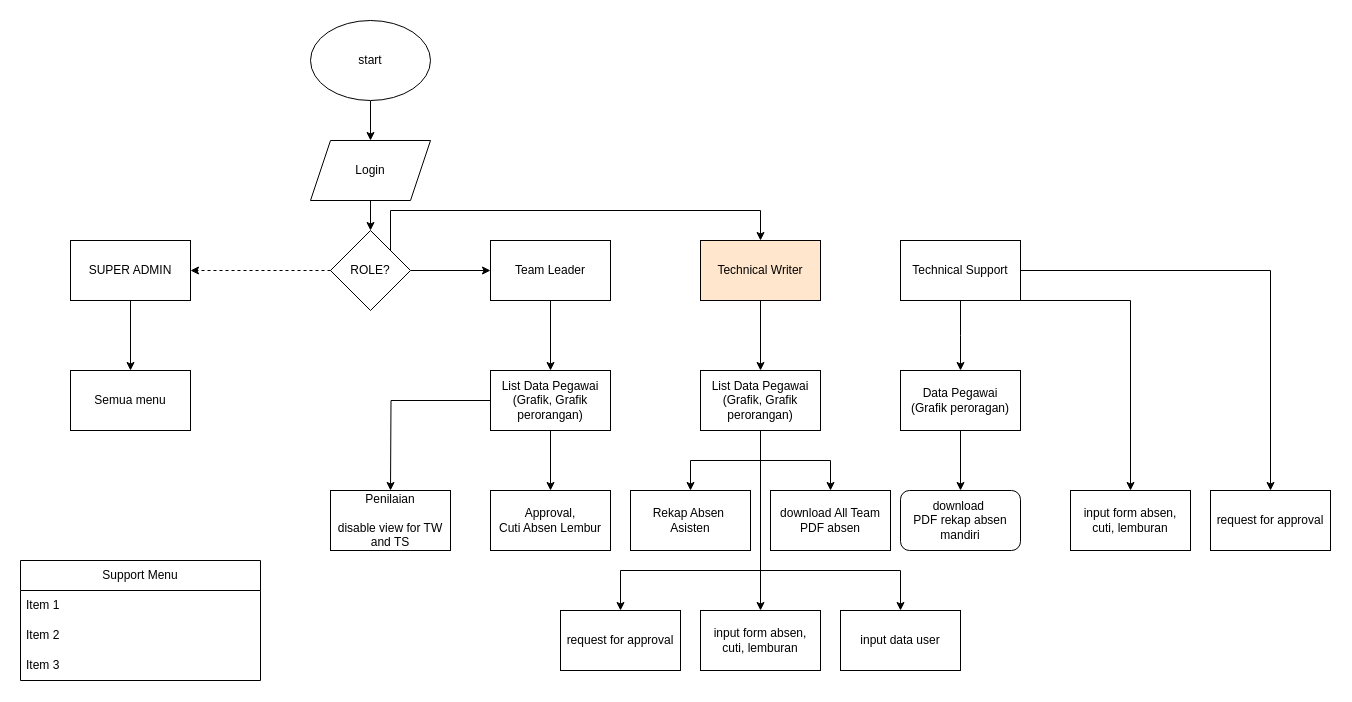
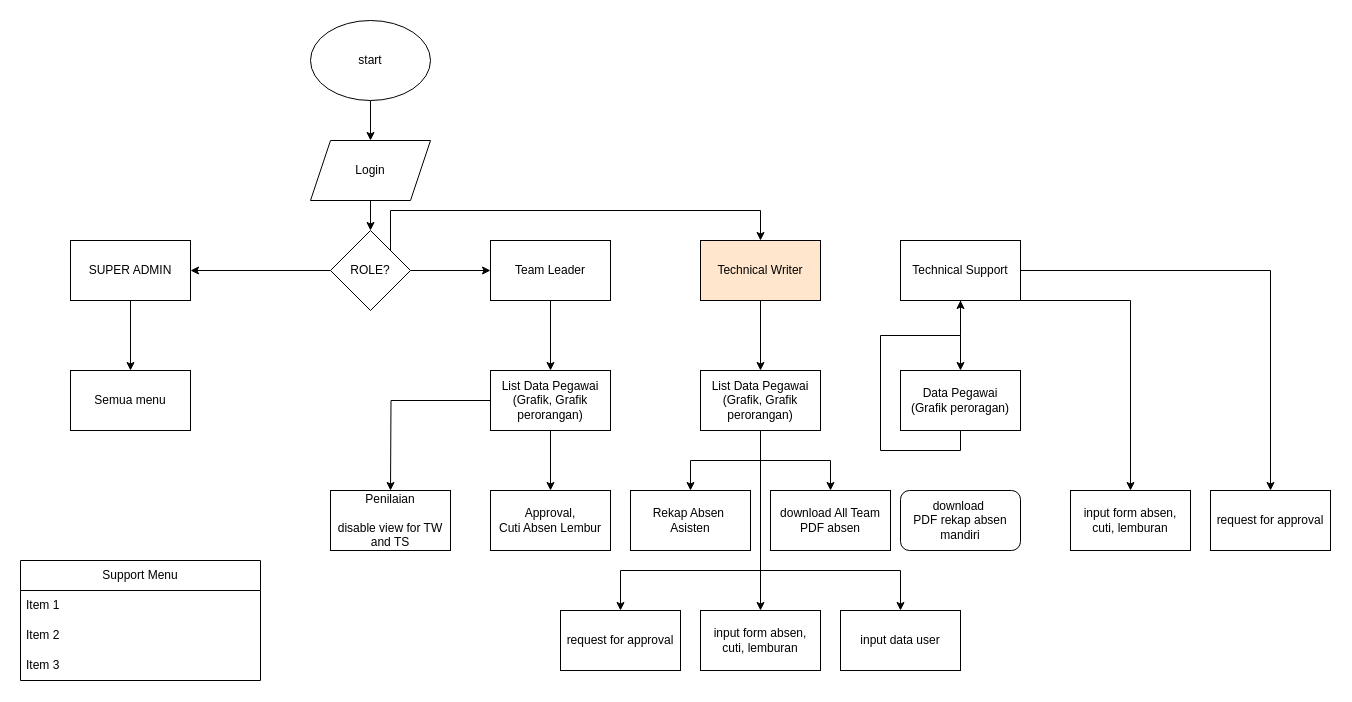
(263, 271) -> (263, 271)
(961, 466) -> (881, 396)
